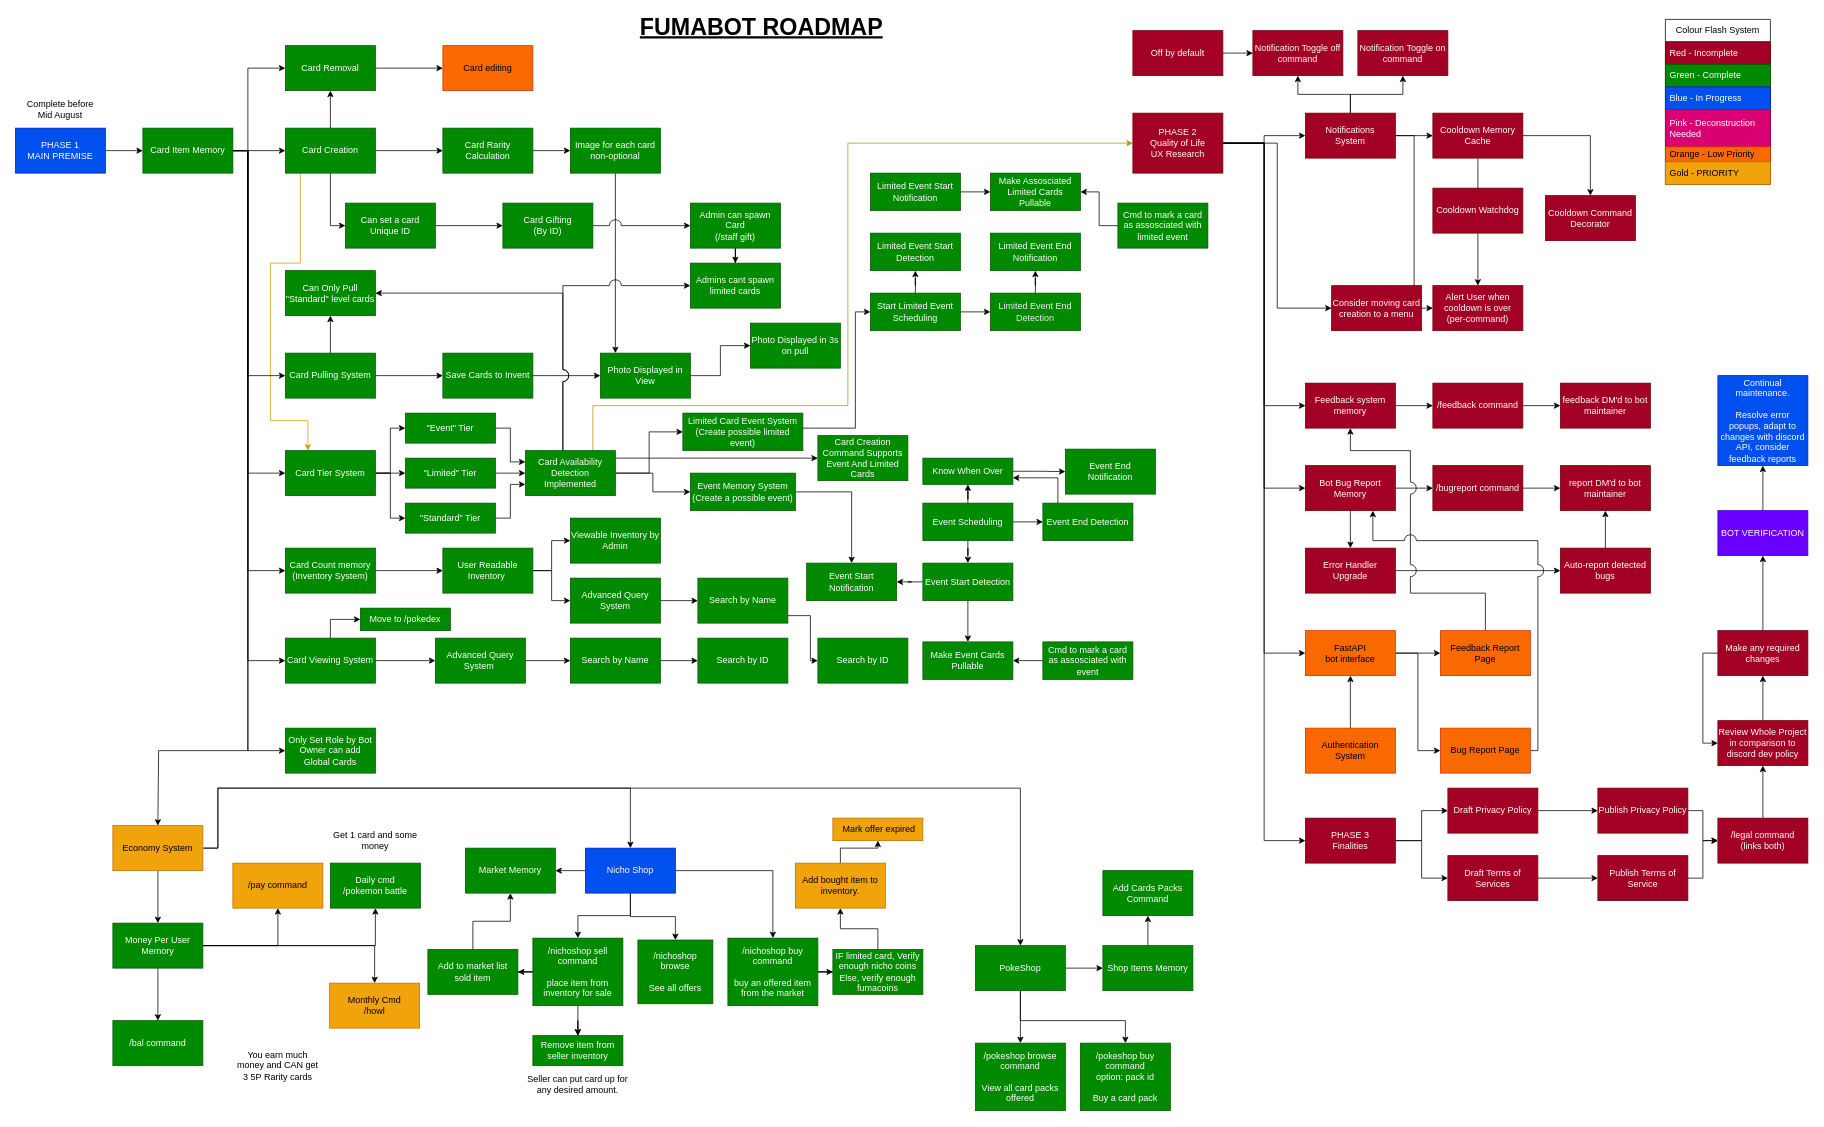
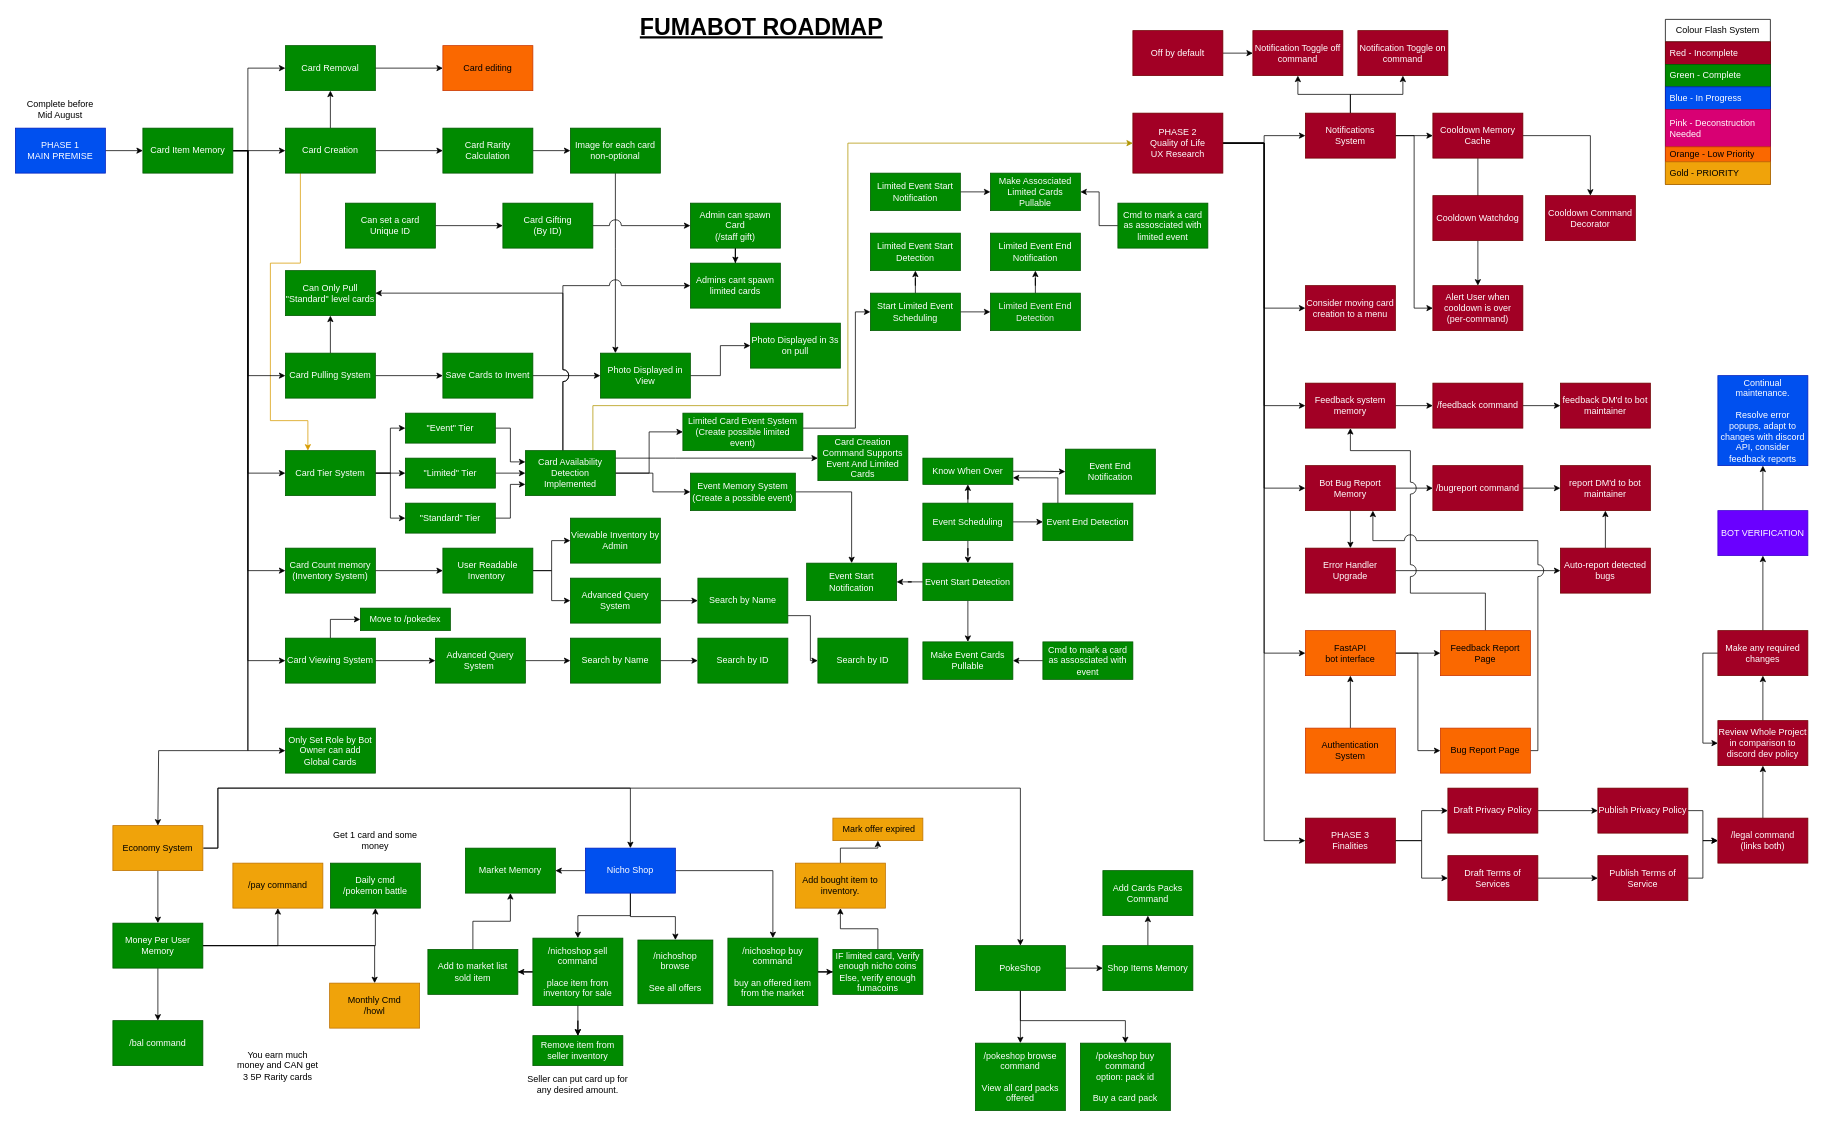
(330, 204) -> none
(1478, 210) -> (1478, 218)
(1377, 308) -> (1350, 308)
